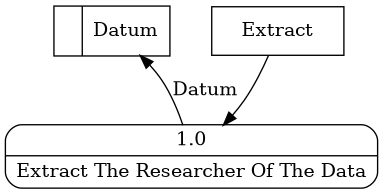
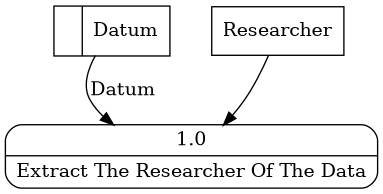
(278, 31) -> (278, 31)
(170, 93) -> (86, 88)
